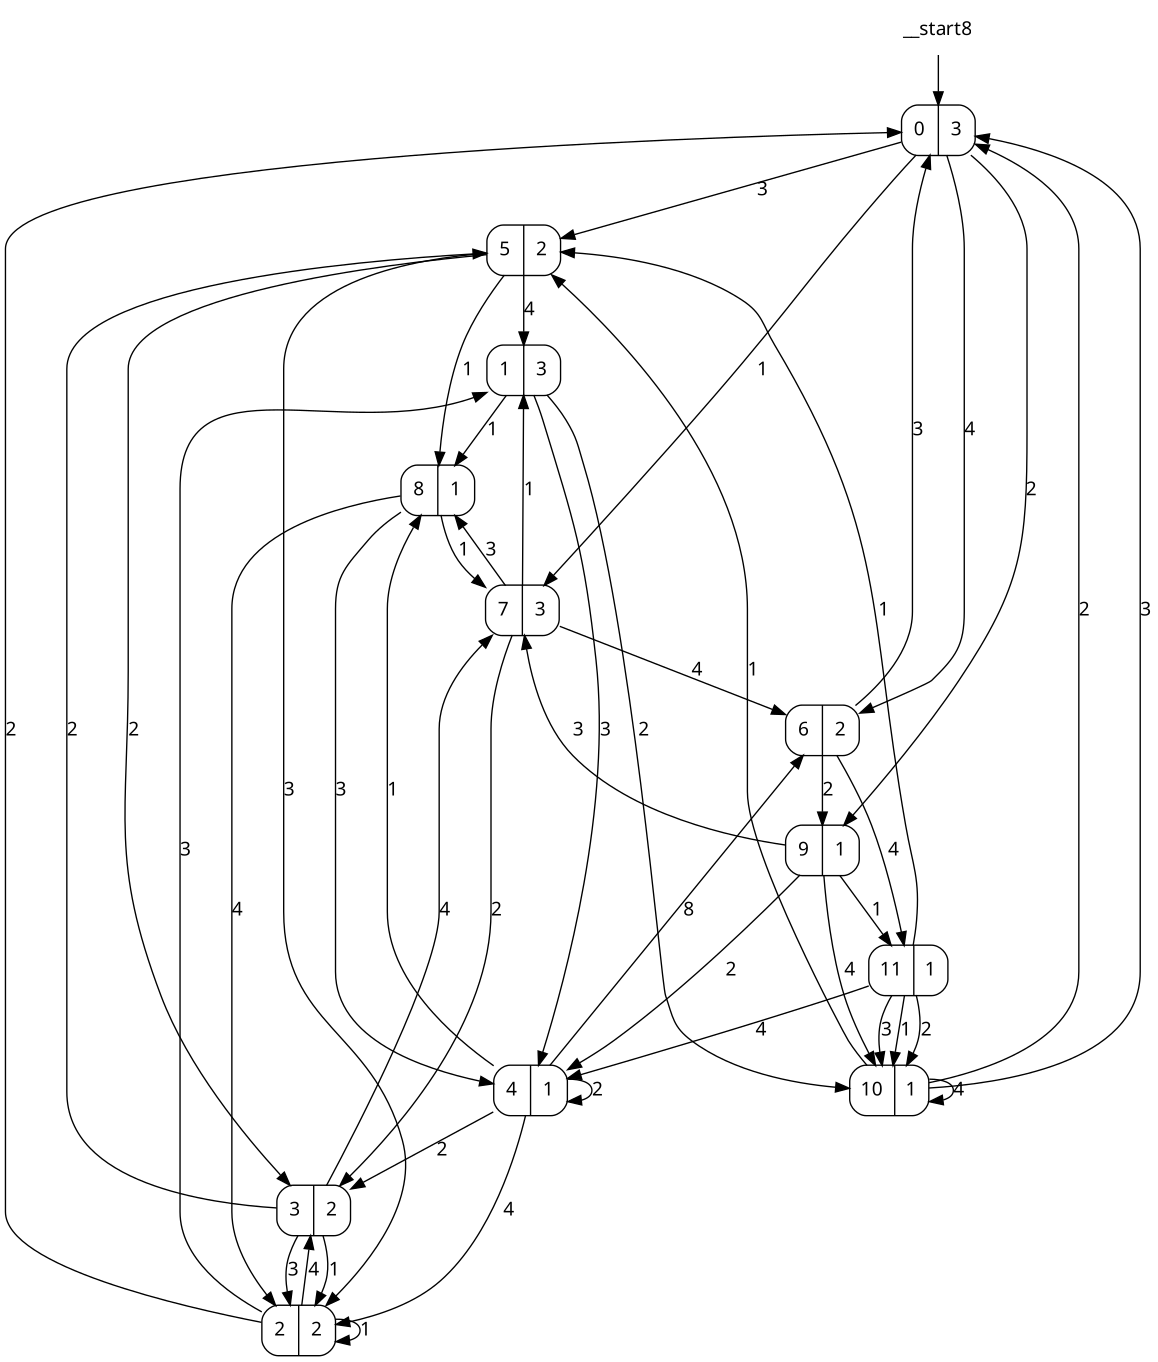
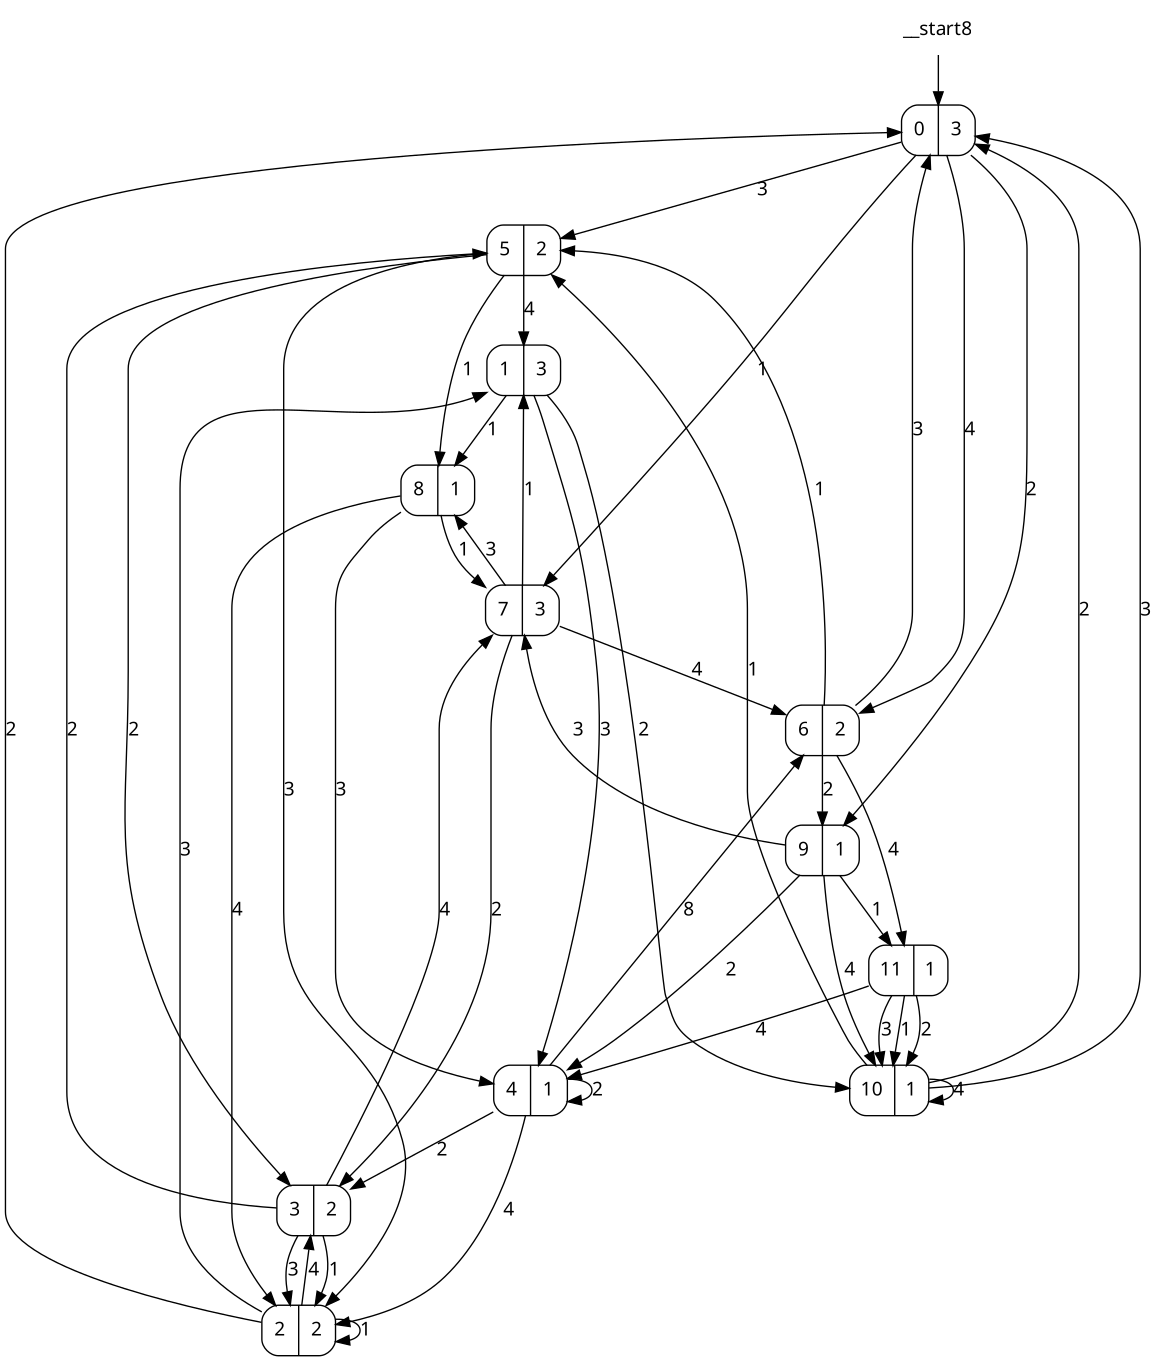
(856, 523) -> (787, 419)
(387, 814) -> none
